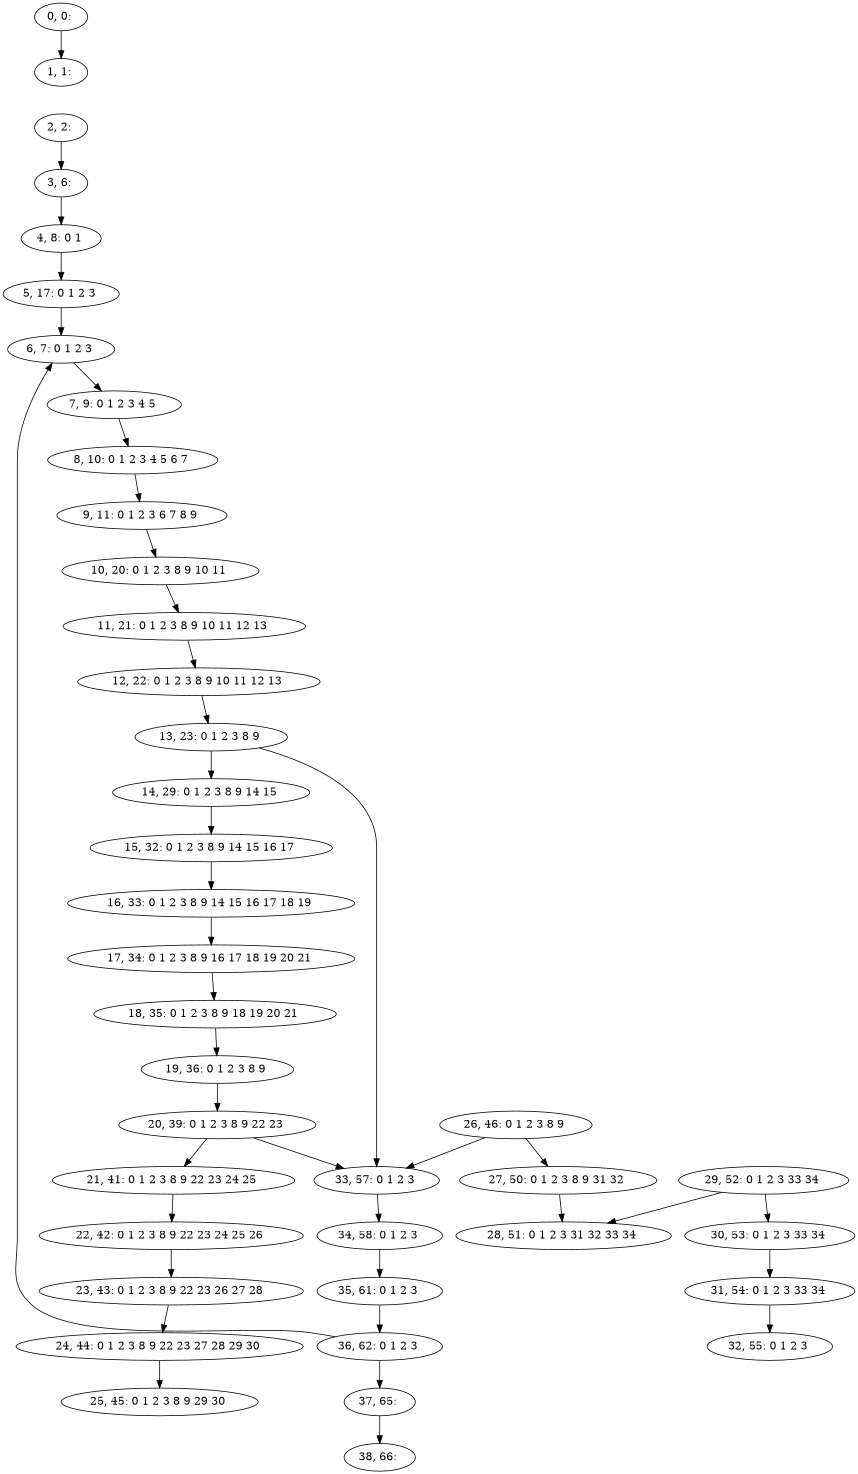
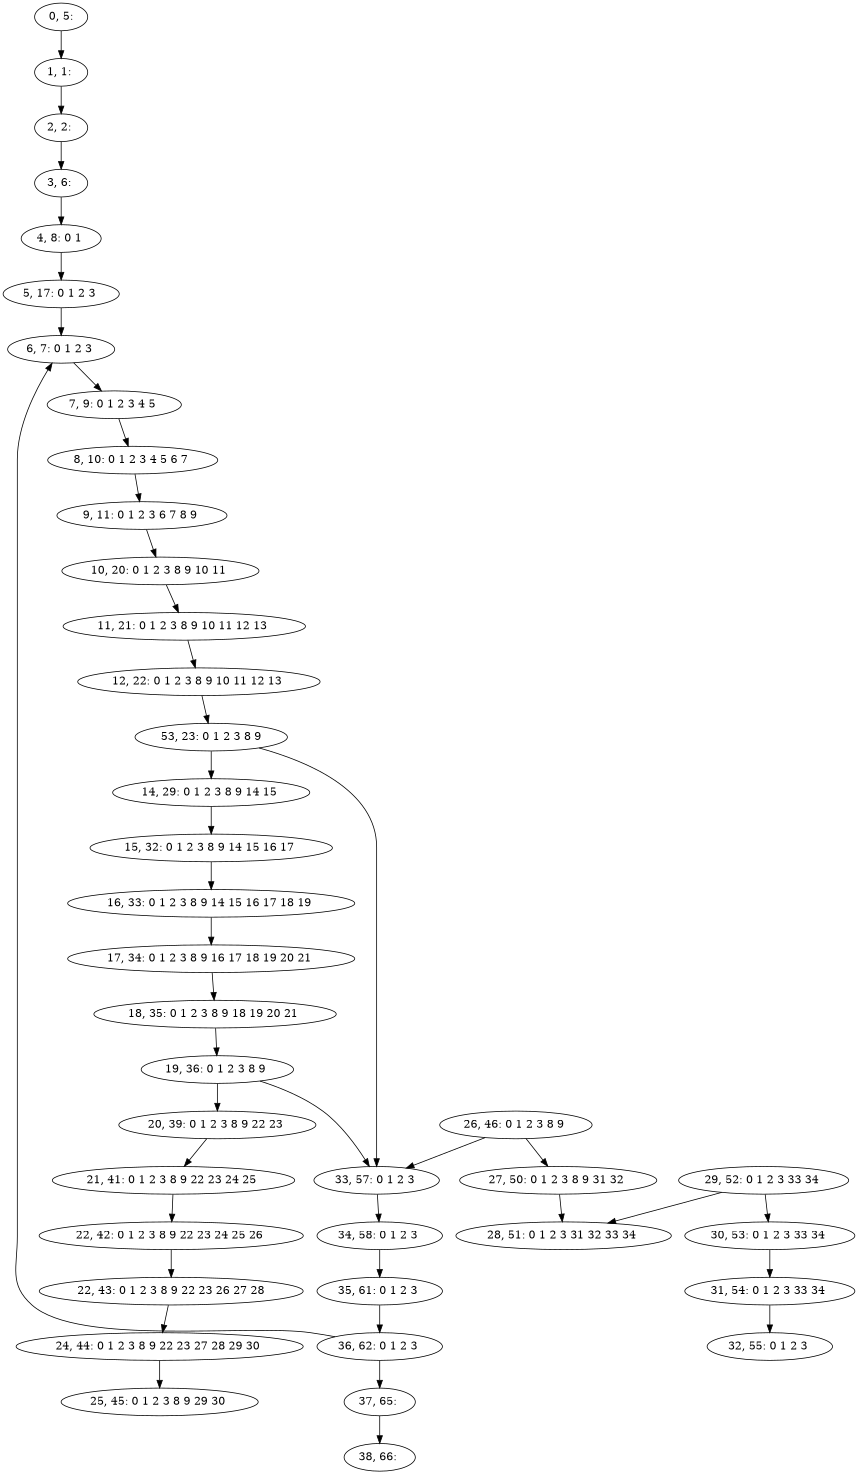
(61, 17) -> (61, 17)
none -> (61, 96)
(211, 737) -> (211, 737)
(295, 1152) -> (321, 1110)
(171, 1291) -> (171, 1291)
